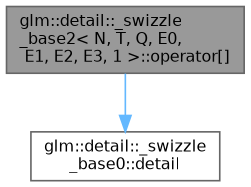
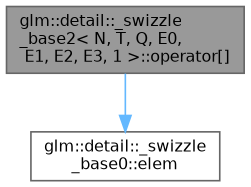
(125, 156) -> (125, 156)
